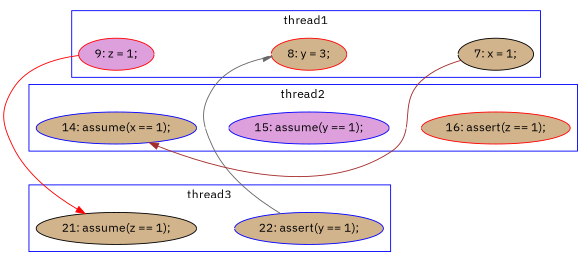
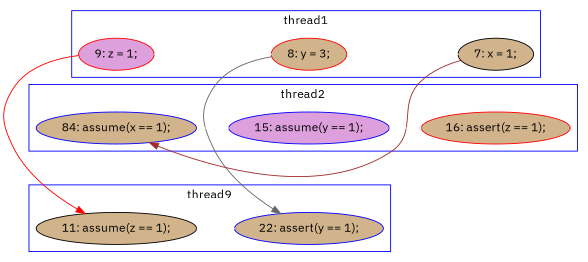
(116, 128) -> (116, 128)
(208, 135) -> (204, 121)
(210, 195) -> (210, 195)
(116, 228) -> (116, 228)
